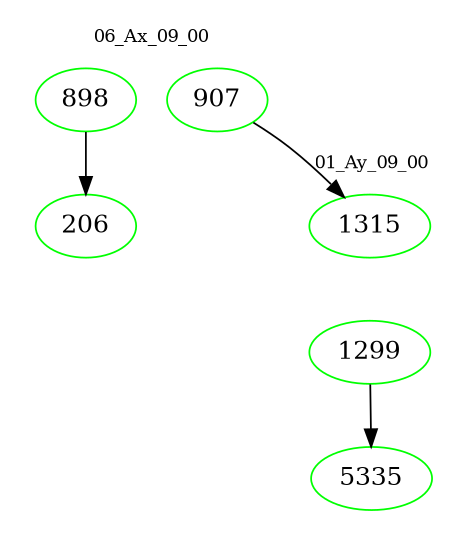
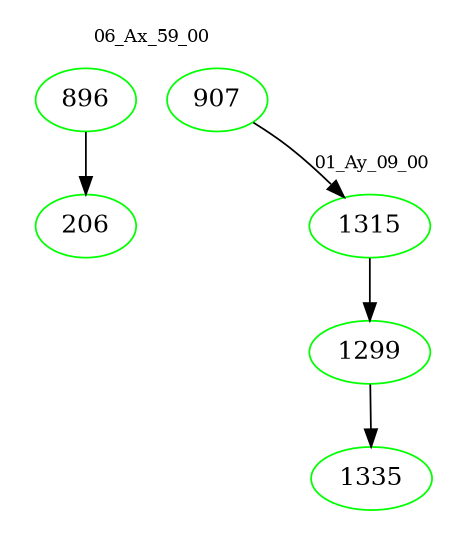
(152, 38) -> (152, 38)
(86, 100) -> (86, 100)
none -> (370, 281)
(372, 479) -> (372, 479)
